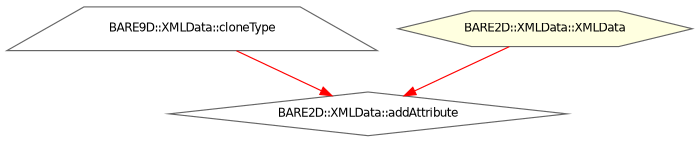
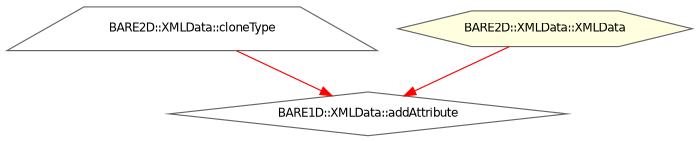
(192, 29) -> (192, 29)
(368, 114) -> (368, 114)
